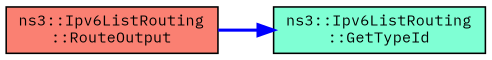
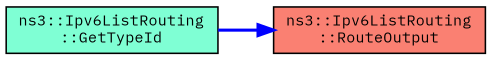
(238, 30) -> (238, 30)
